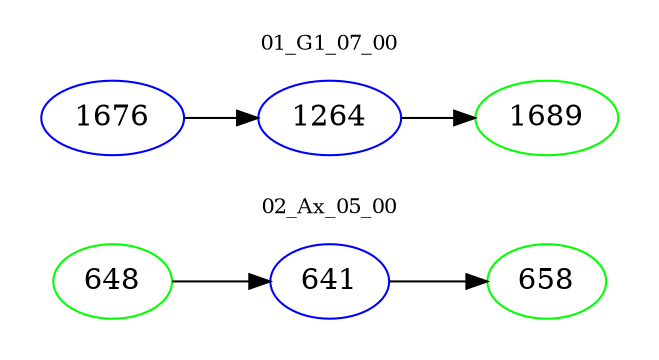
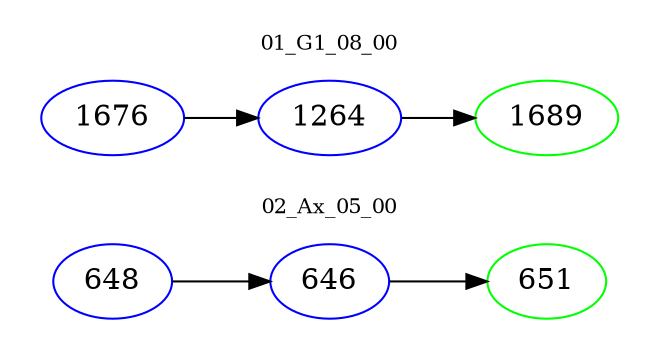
(330, 44) -> (330, 44)
(113, 281) -> (113, 281)
(330, 281) -> (330, 281)
(547, 281) -> (547, 281)
